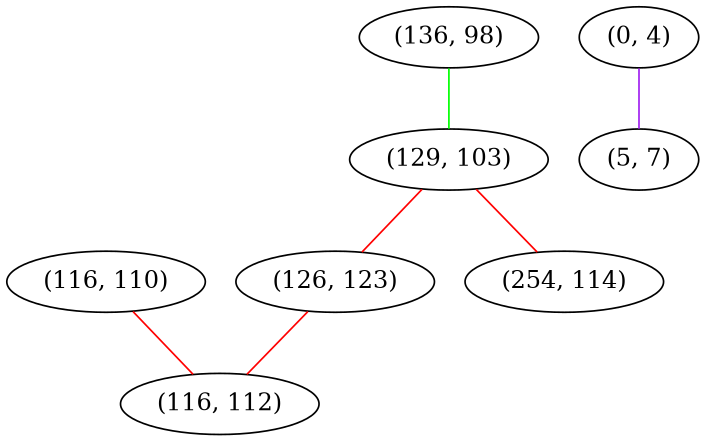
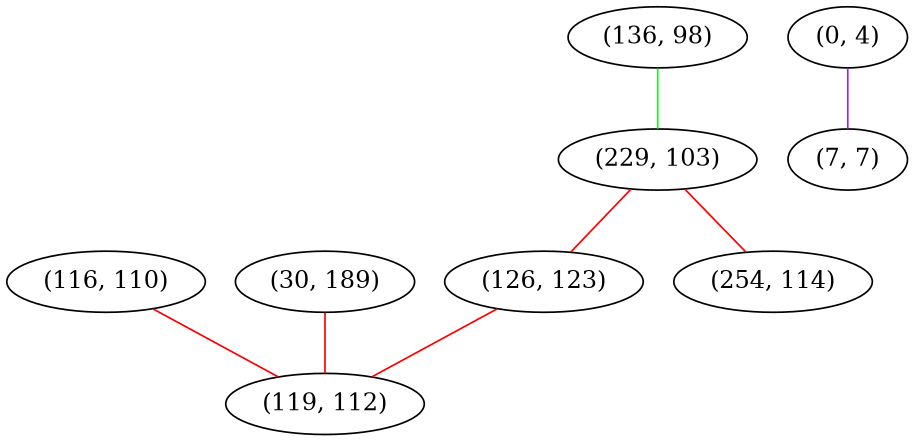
(449, 160) -> (658, 160)
(639, 160) -> (848, 160)
none -> (325, 282)
(220, 404) -> (325, 404)
